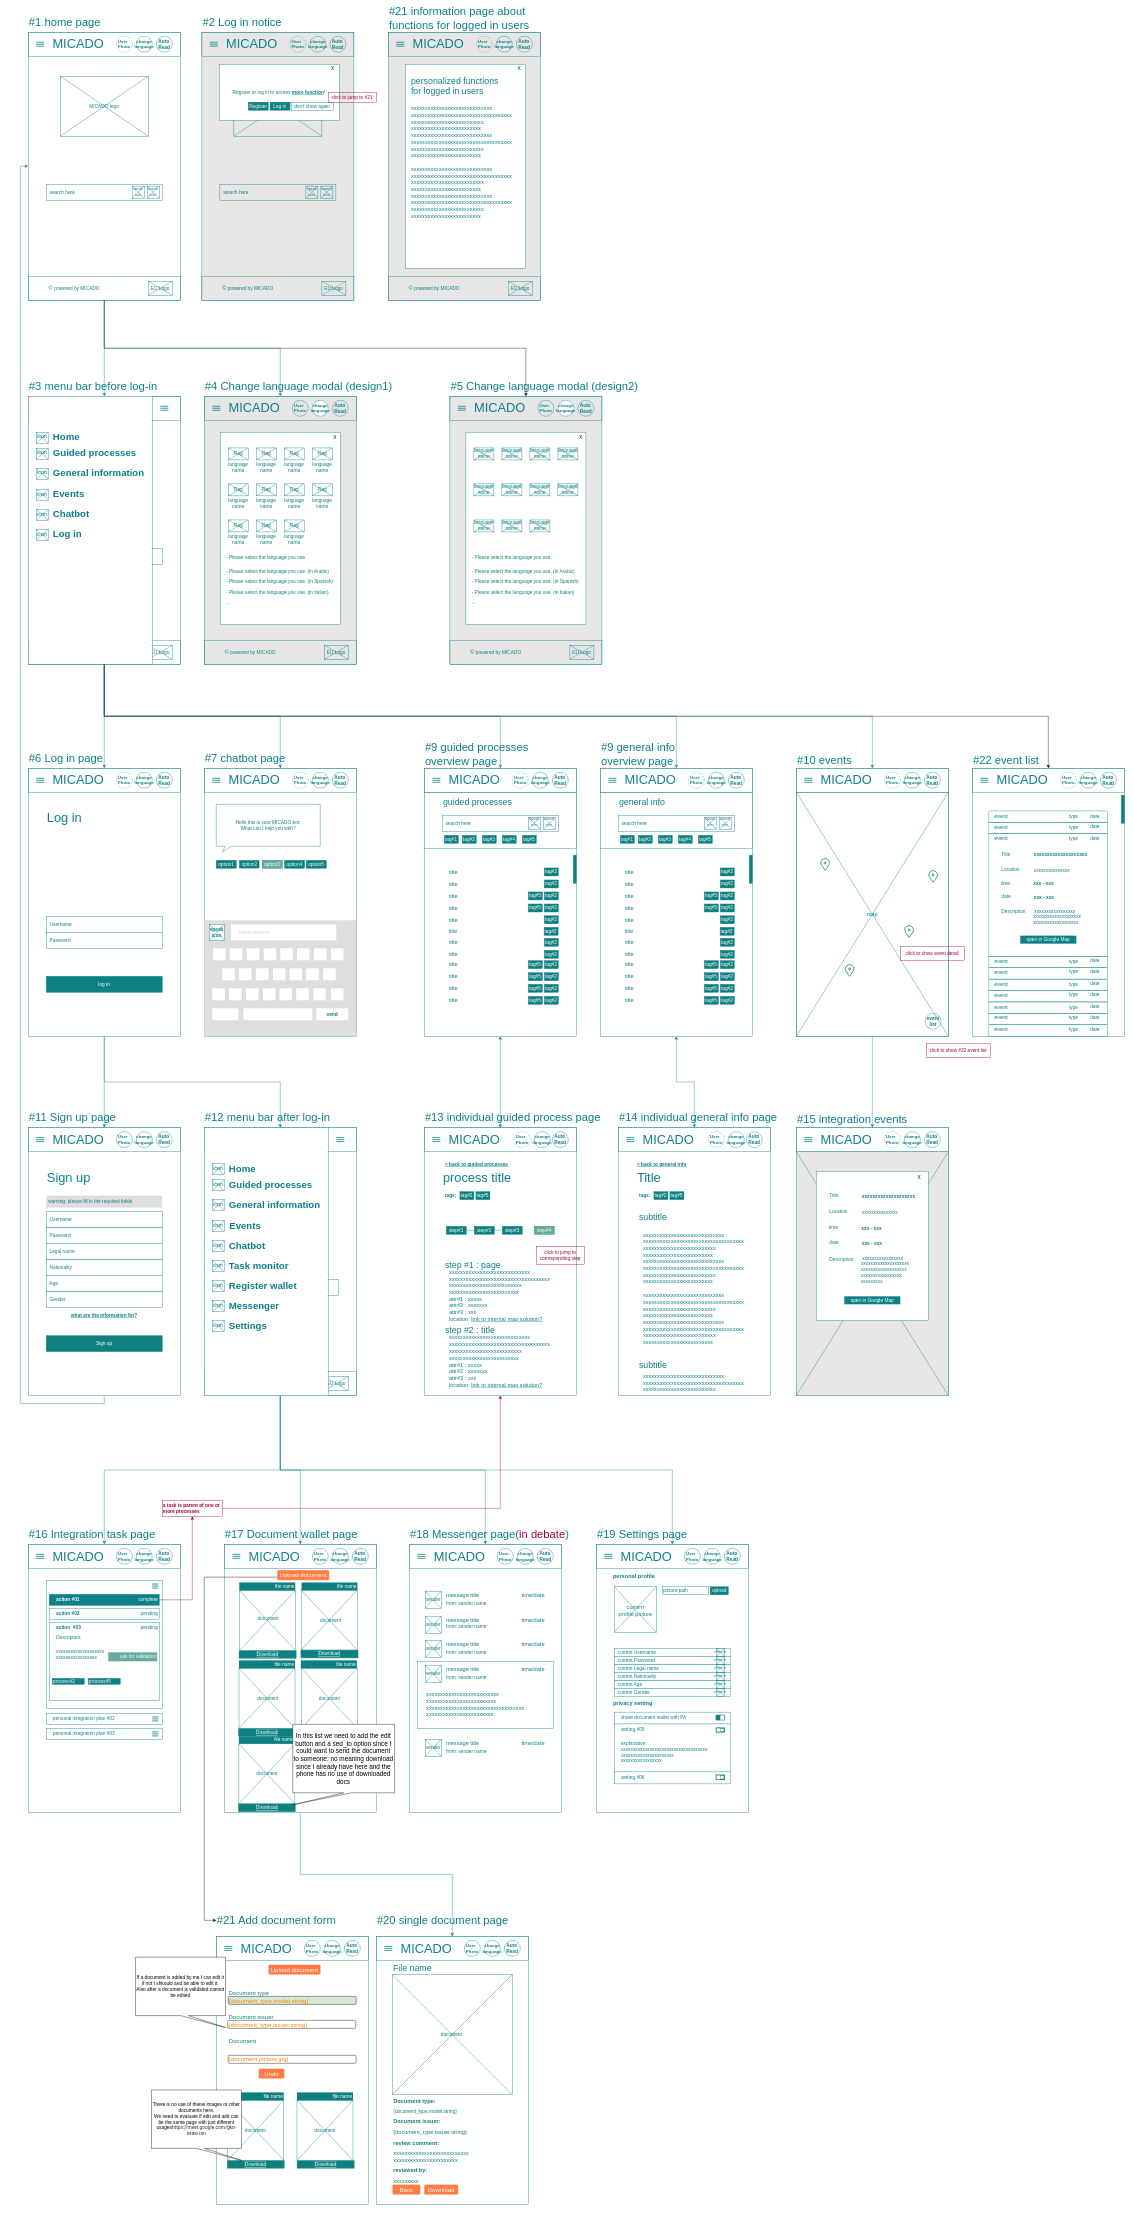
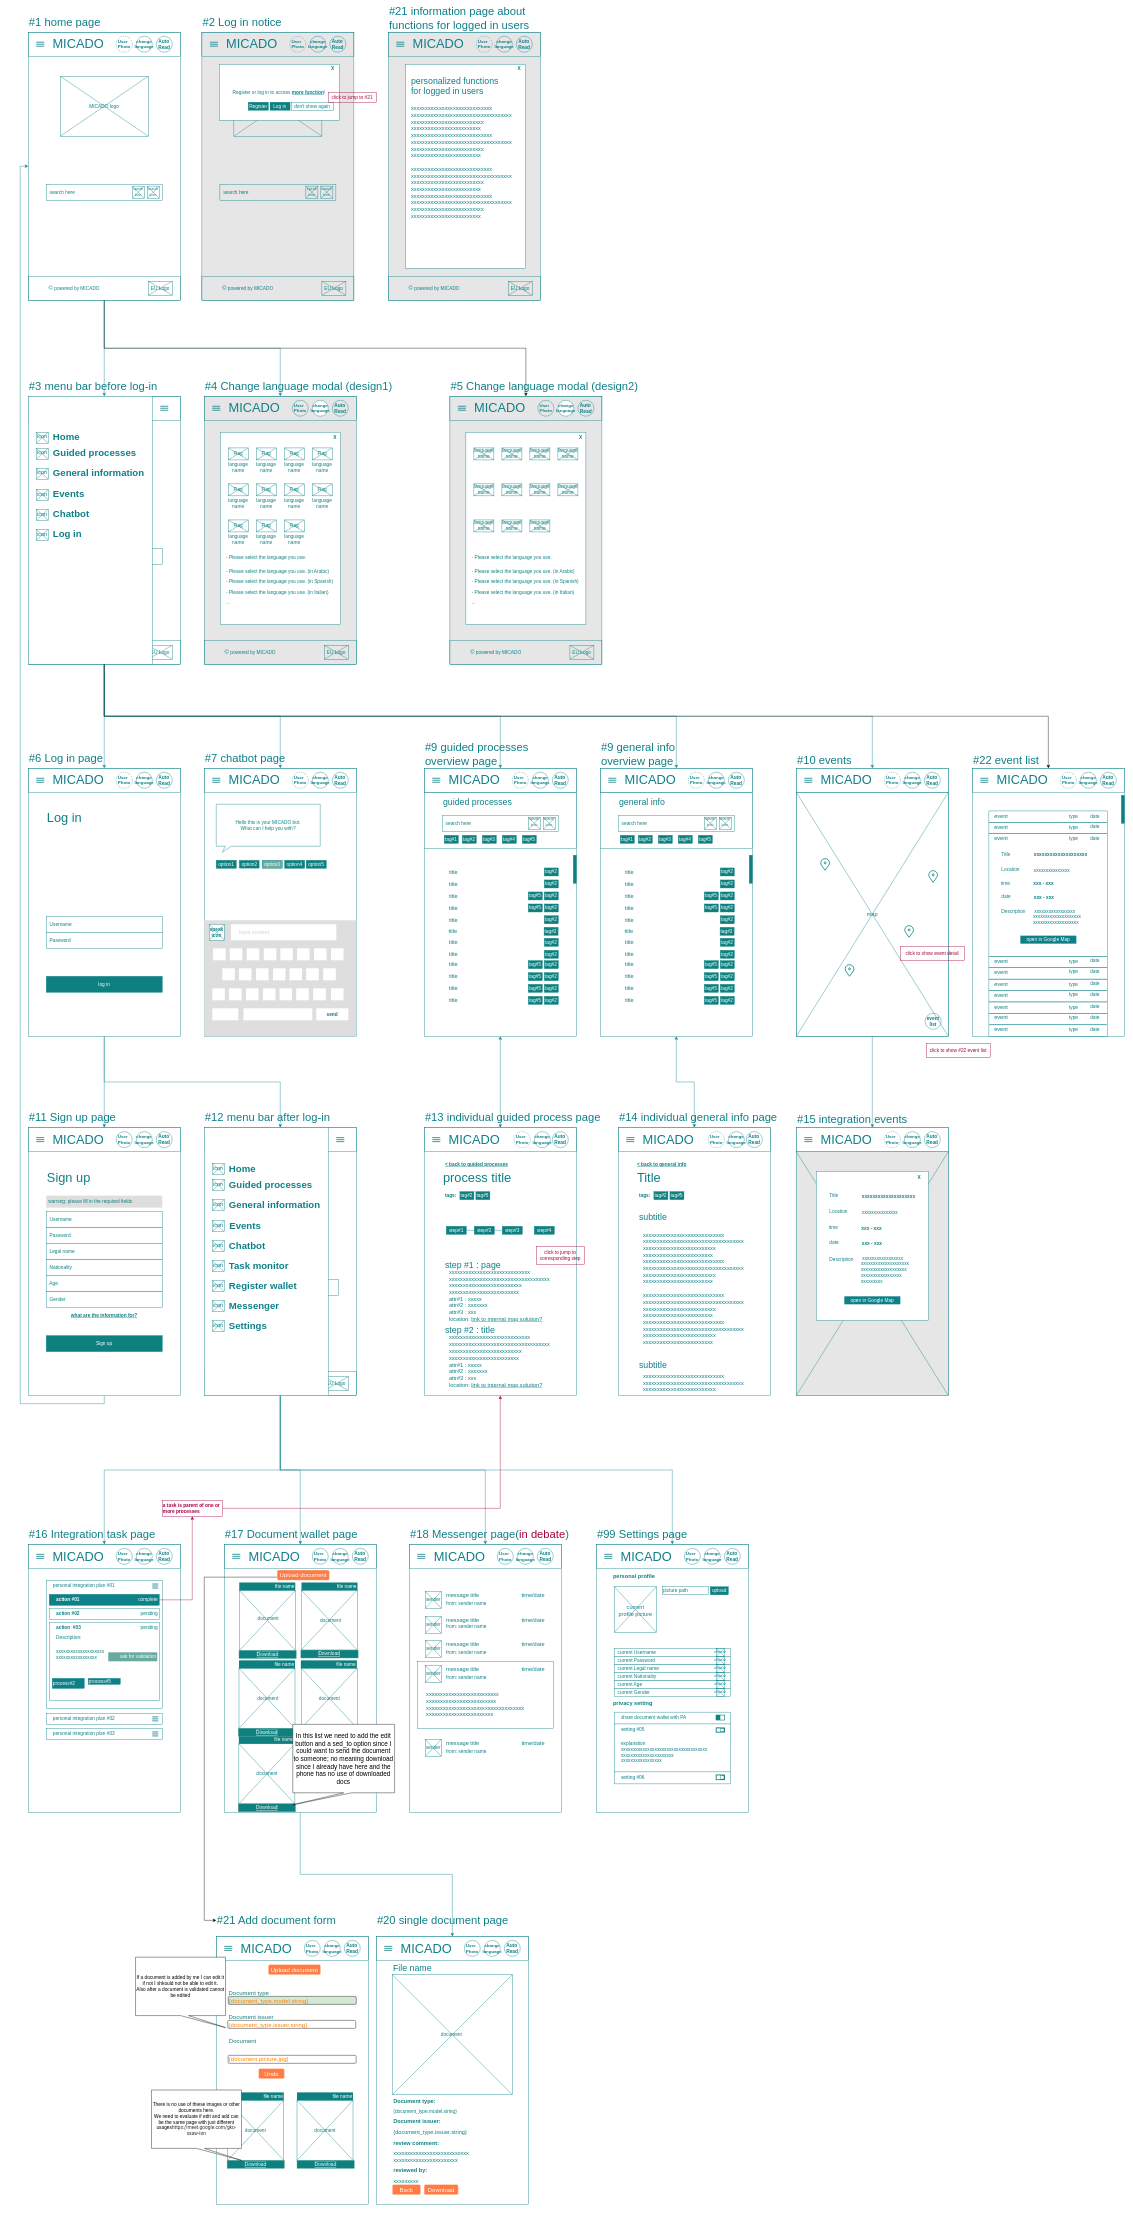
(544, 1230) -> (544, 1230)
(618, 1534) -> (618, 1534)
none -> (92, 1586)
(68, 1681) -> (68, 1683)
(180, 1986) -> (180, 1986)
